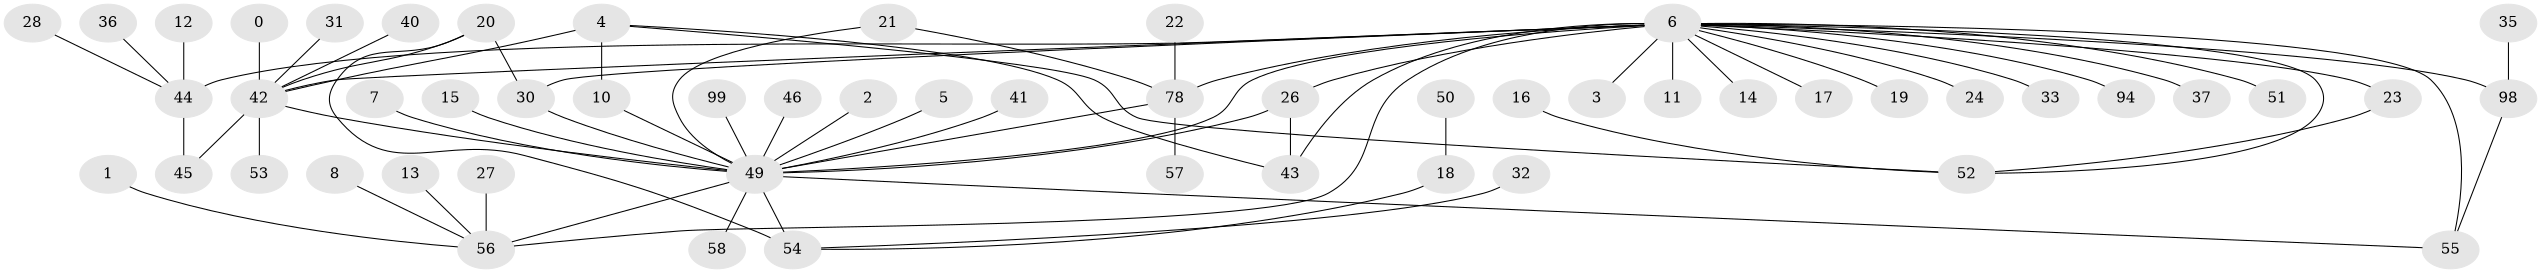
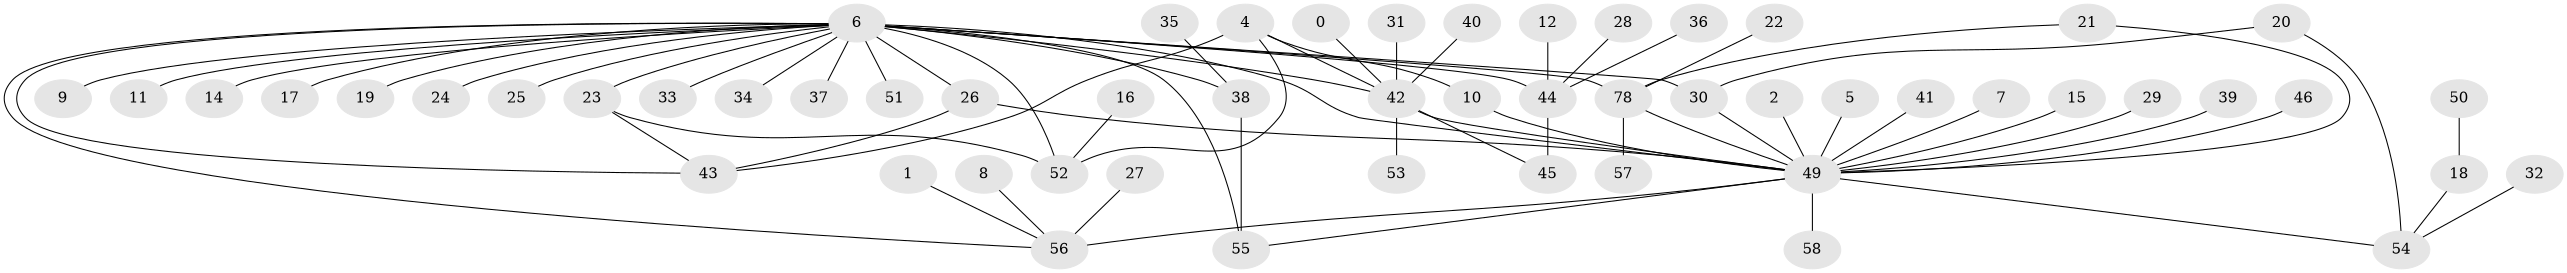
(336, 70) -> none
none -> (517, 99)
(717, 99) -> (2153, 99)
(1597, 99) -> (63, 99)
(2126, 99) -> (743, 99)
none -> (2228, 99)
(2508, 99) -> (1241, 99)
none -> (651, 136)
(411, 174) -> none
